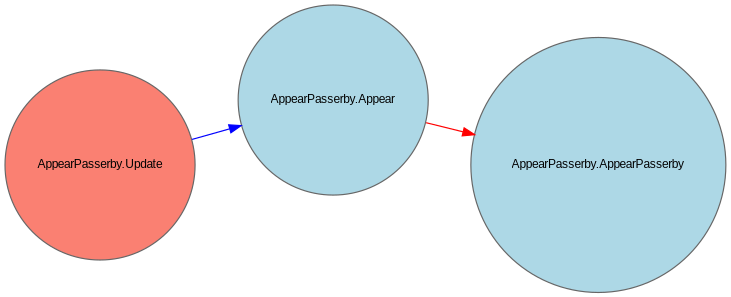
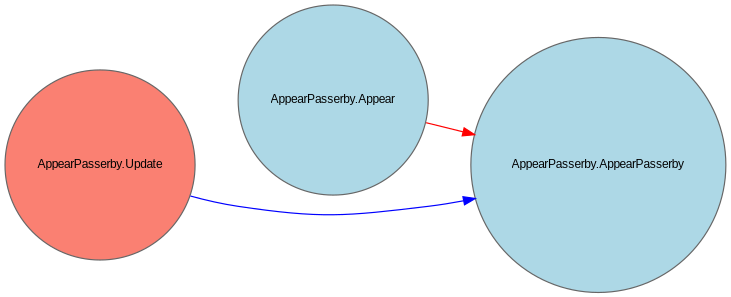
(211, 134) -> (327, 215)
